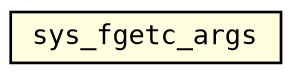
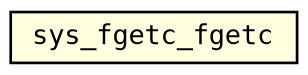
(146, 37) -> (154, 37)
